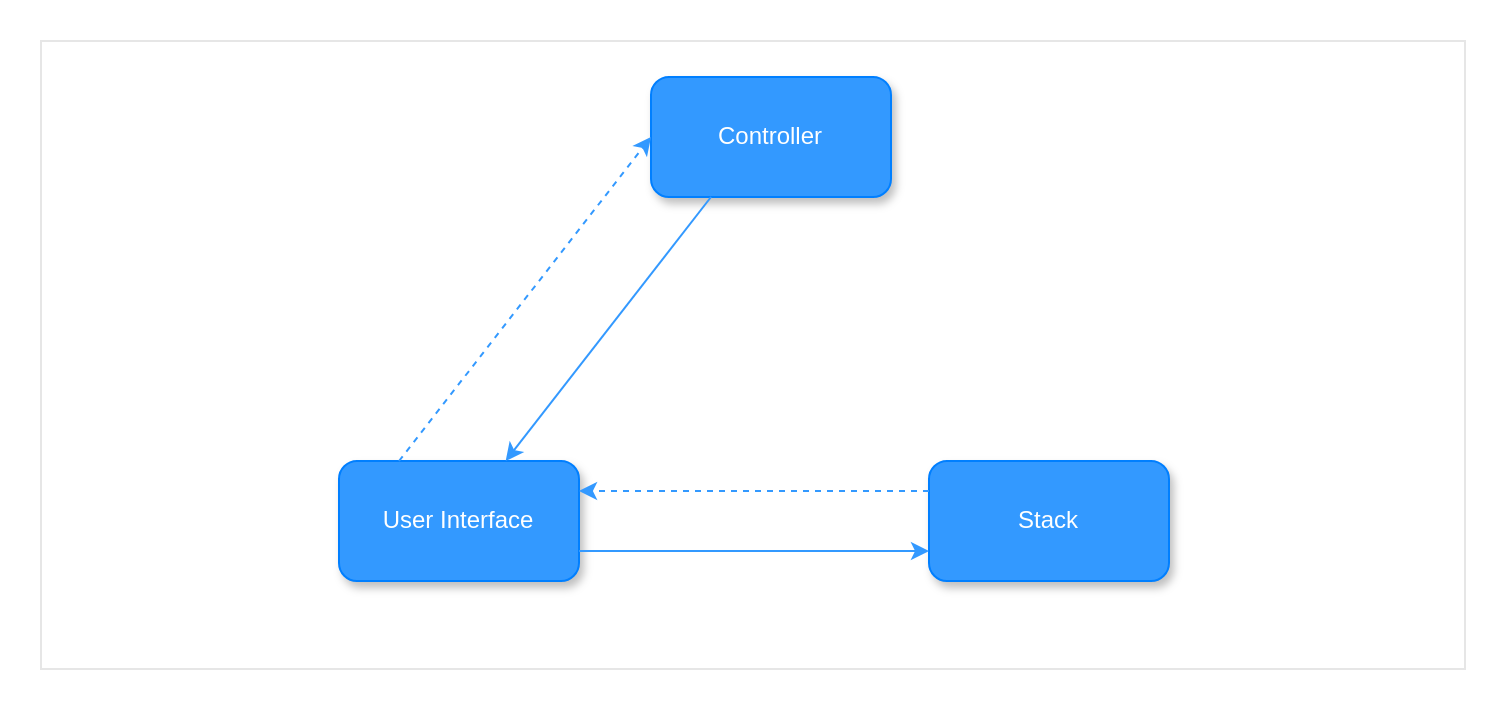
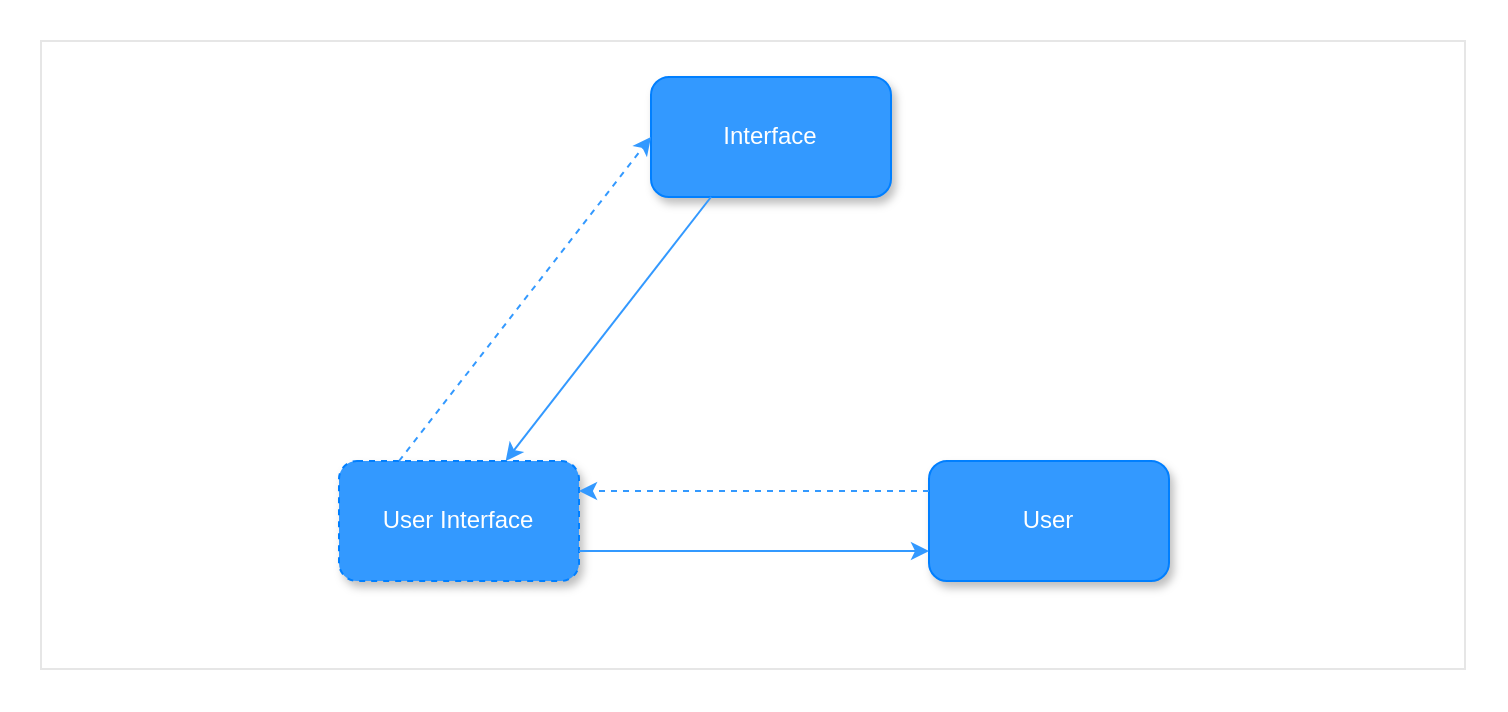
(771, 137) -> (771, 137)
(459, 521) -> (459, 521)
(1049, 521) -> (1049, 521)
